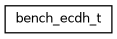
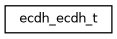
(59, 19) -> (59, 19)
